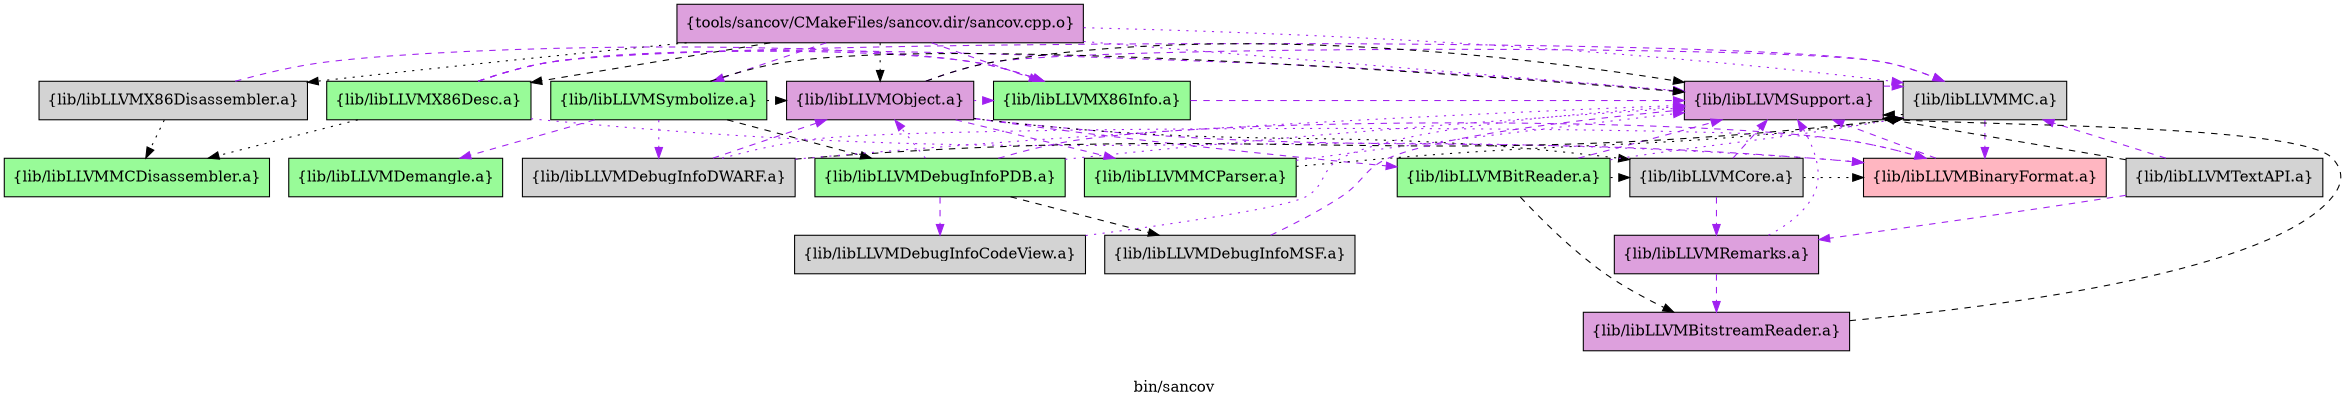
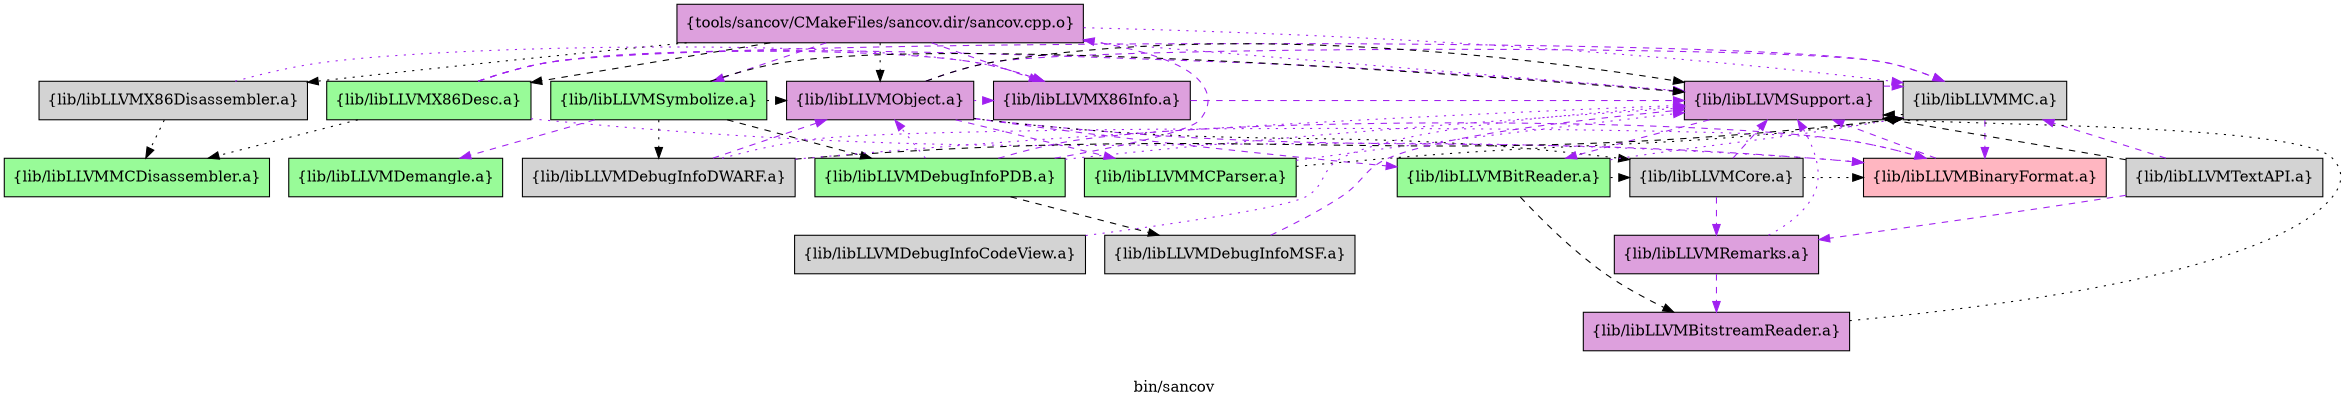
(554, 48) -> (554, 48)
(1092, 101) -> (1092, 101)
(659, 136) -> (659, 136)
(1645, 141) -> (1643, 137)
(2325, 203) -> (2325, 203)
(940, 211) -> (1202, 117)
